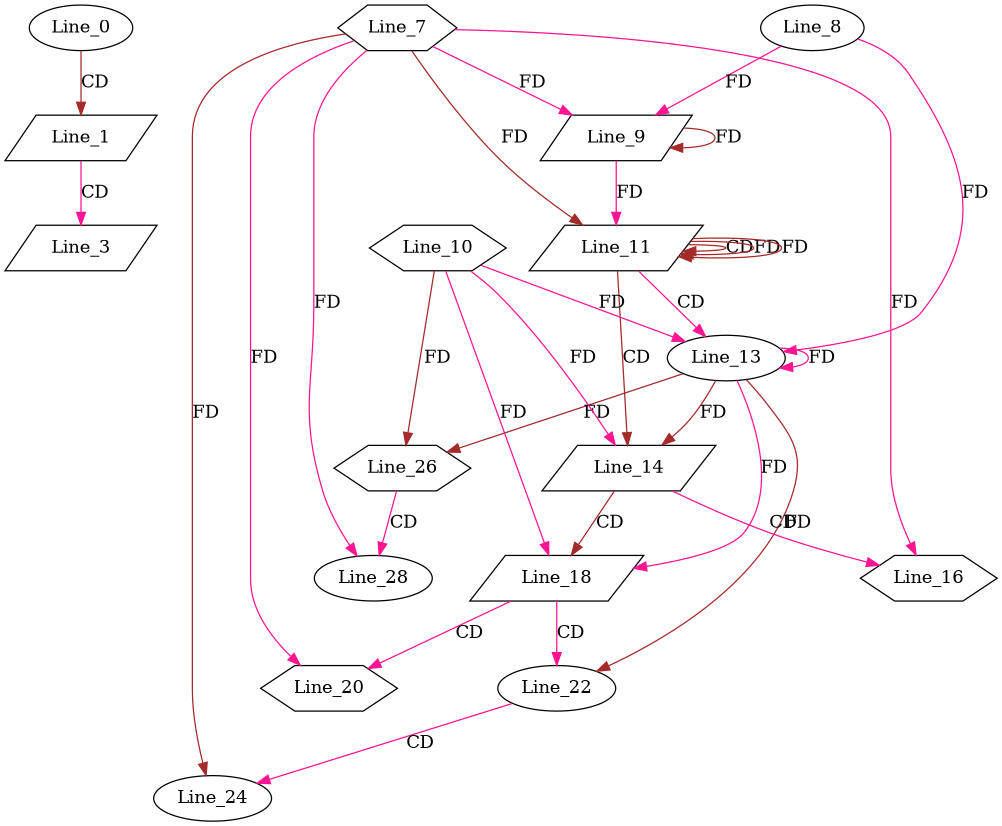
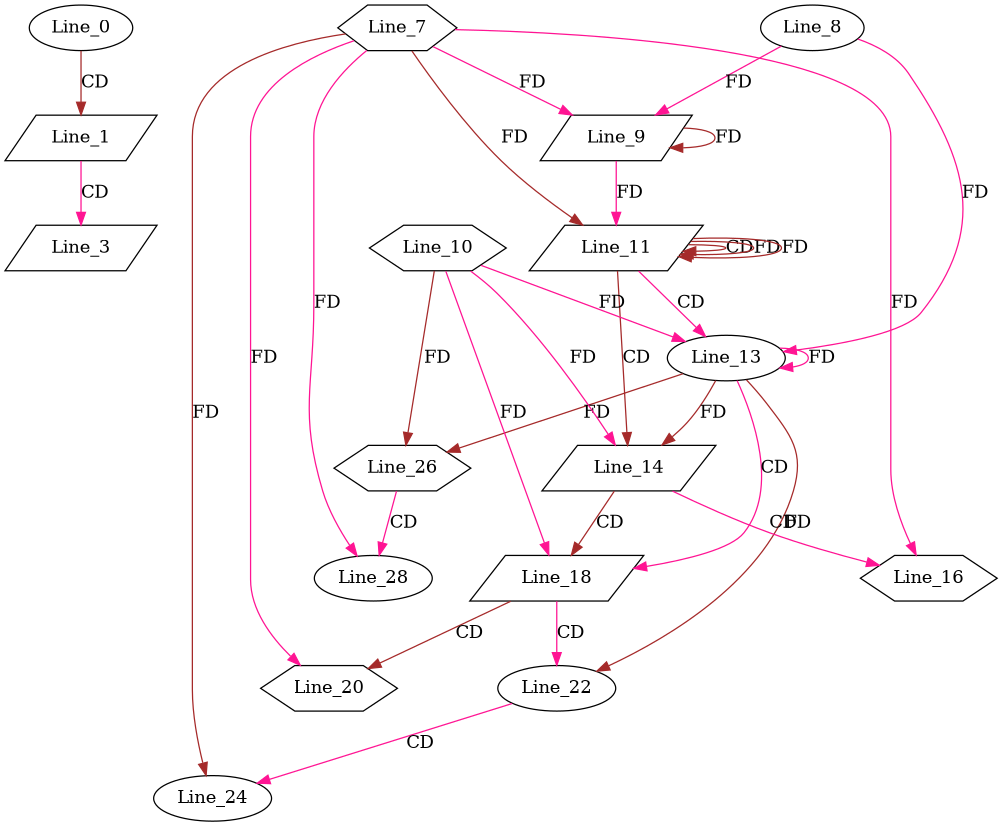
(774, 468) -> (774, 468)
(445, 632) -> (445, 632)
